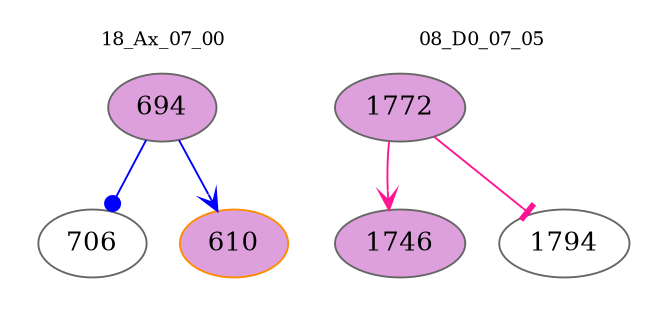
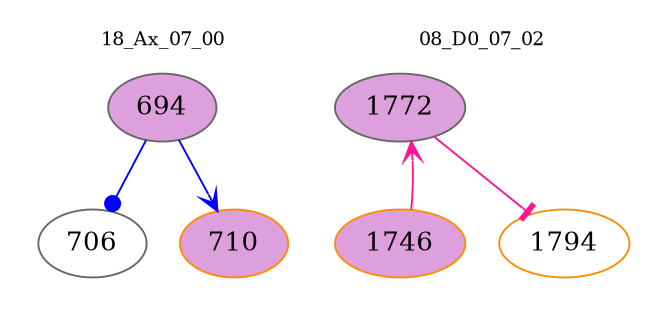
(482, 41) -> (482, 41)
(388, 166) -> (413, 185)
(234, 243) -> (234, 243)
(400, 243) -> (400, 243)
(564, 243) -> (564, 243)
